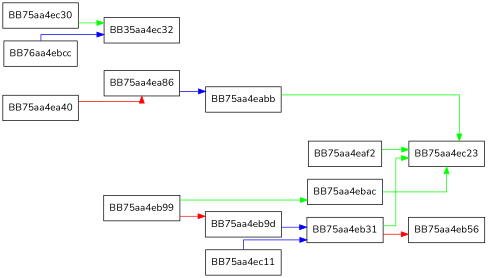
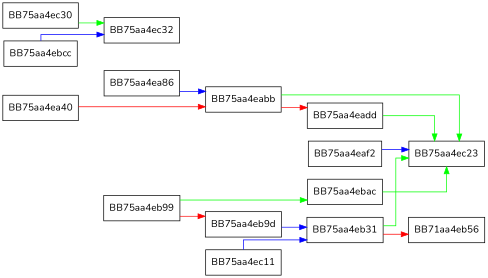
(142, 30) -> (142, 30)
(41, 54) -> (41, 54)
(110, 101) -> (138, 107)
none -> (345, 116)
(392, 150) -> (392, 150)
(447, 230) -> (447, 230)
